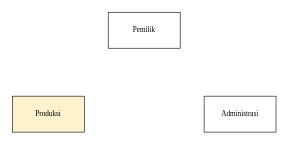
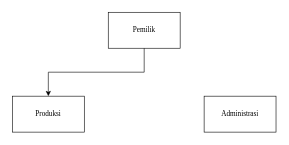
none -> (48, 72)
(48, 114) -> (48, 114)
